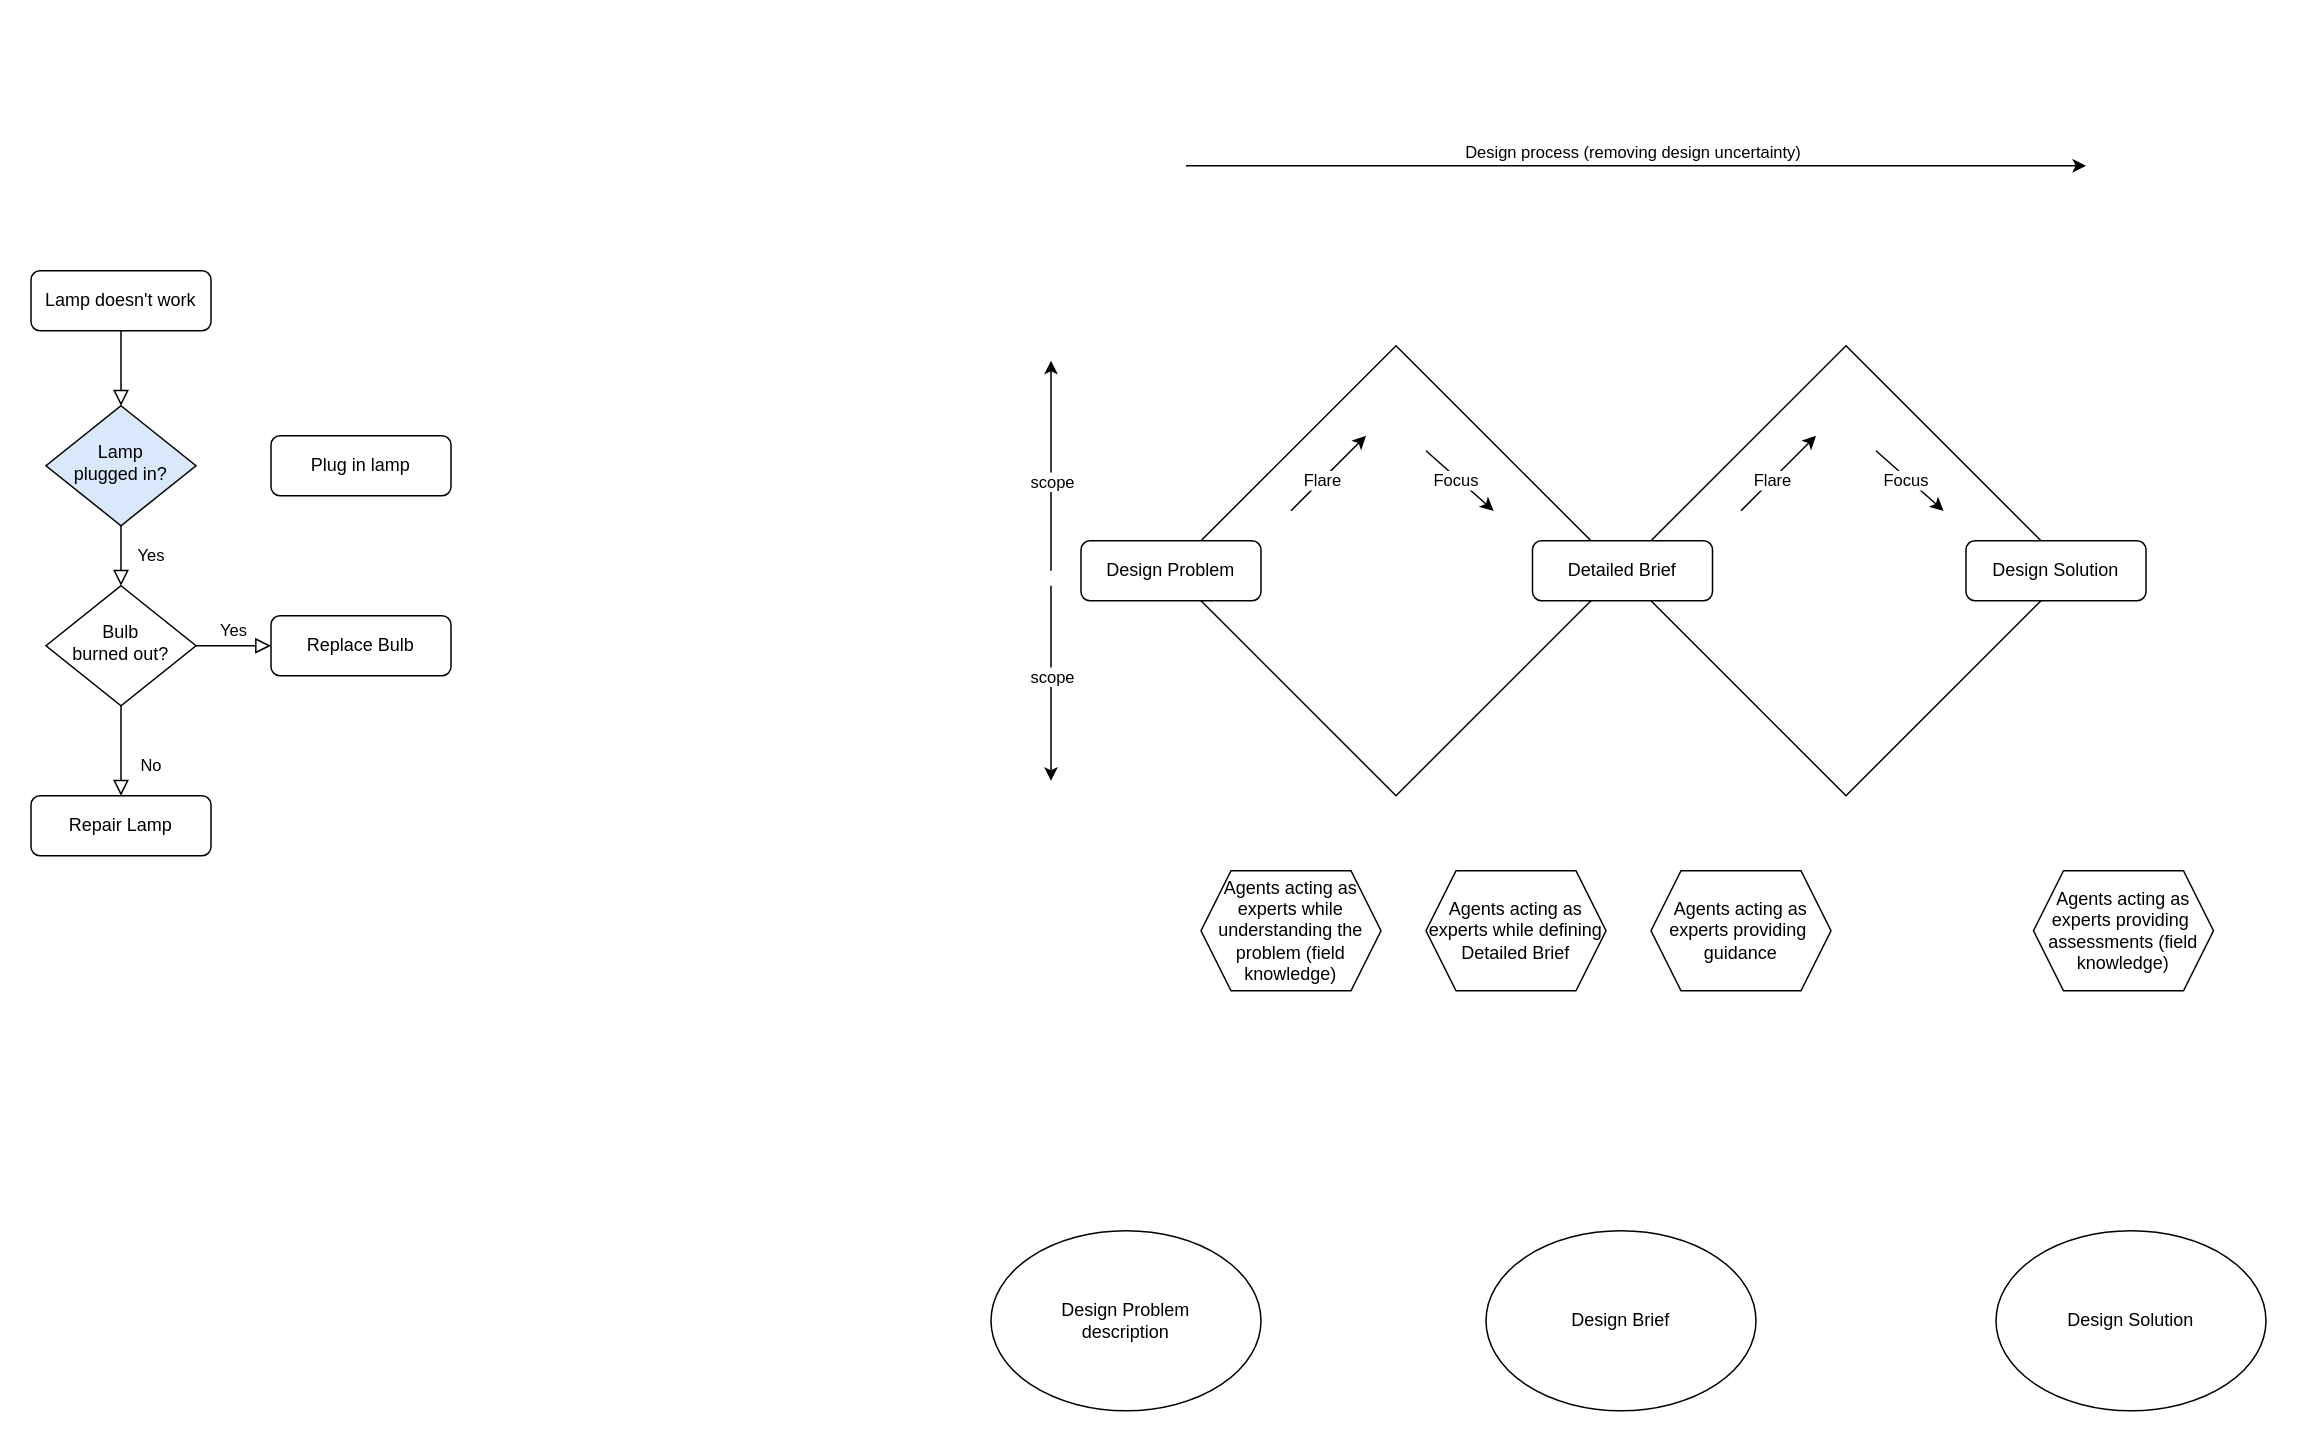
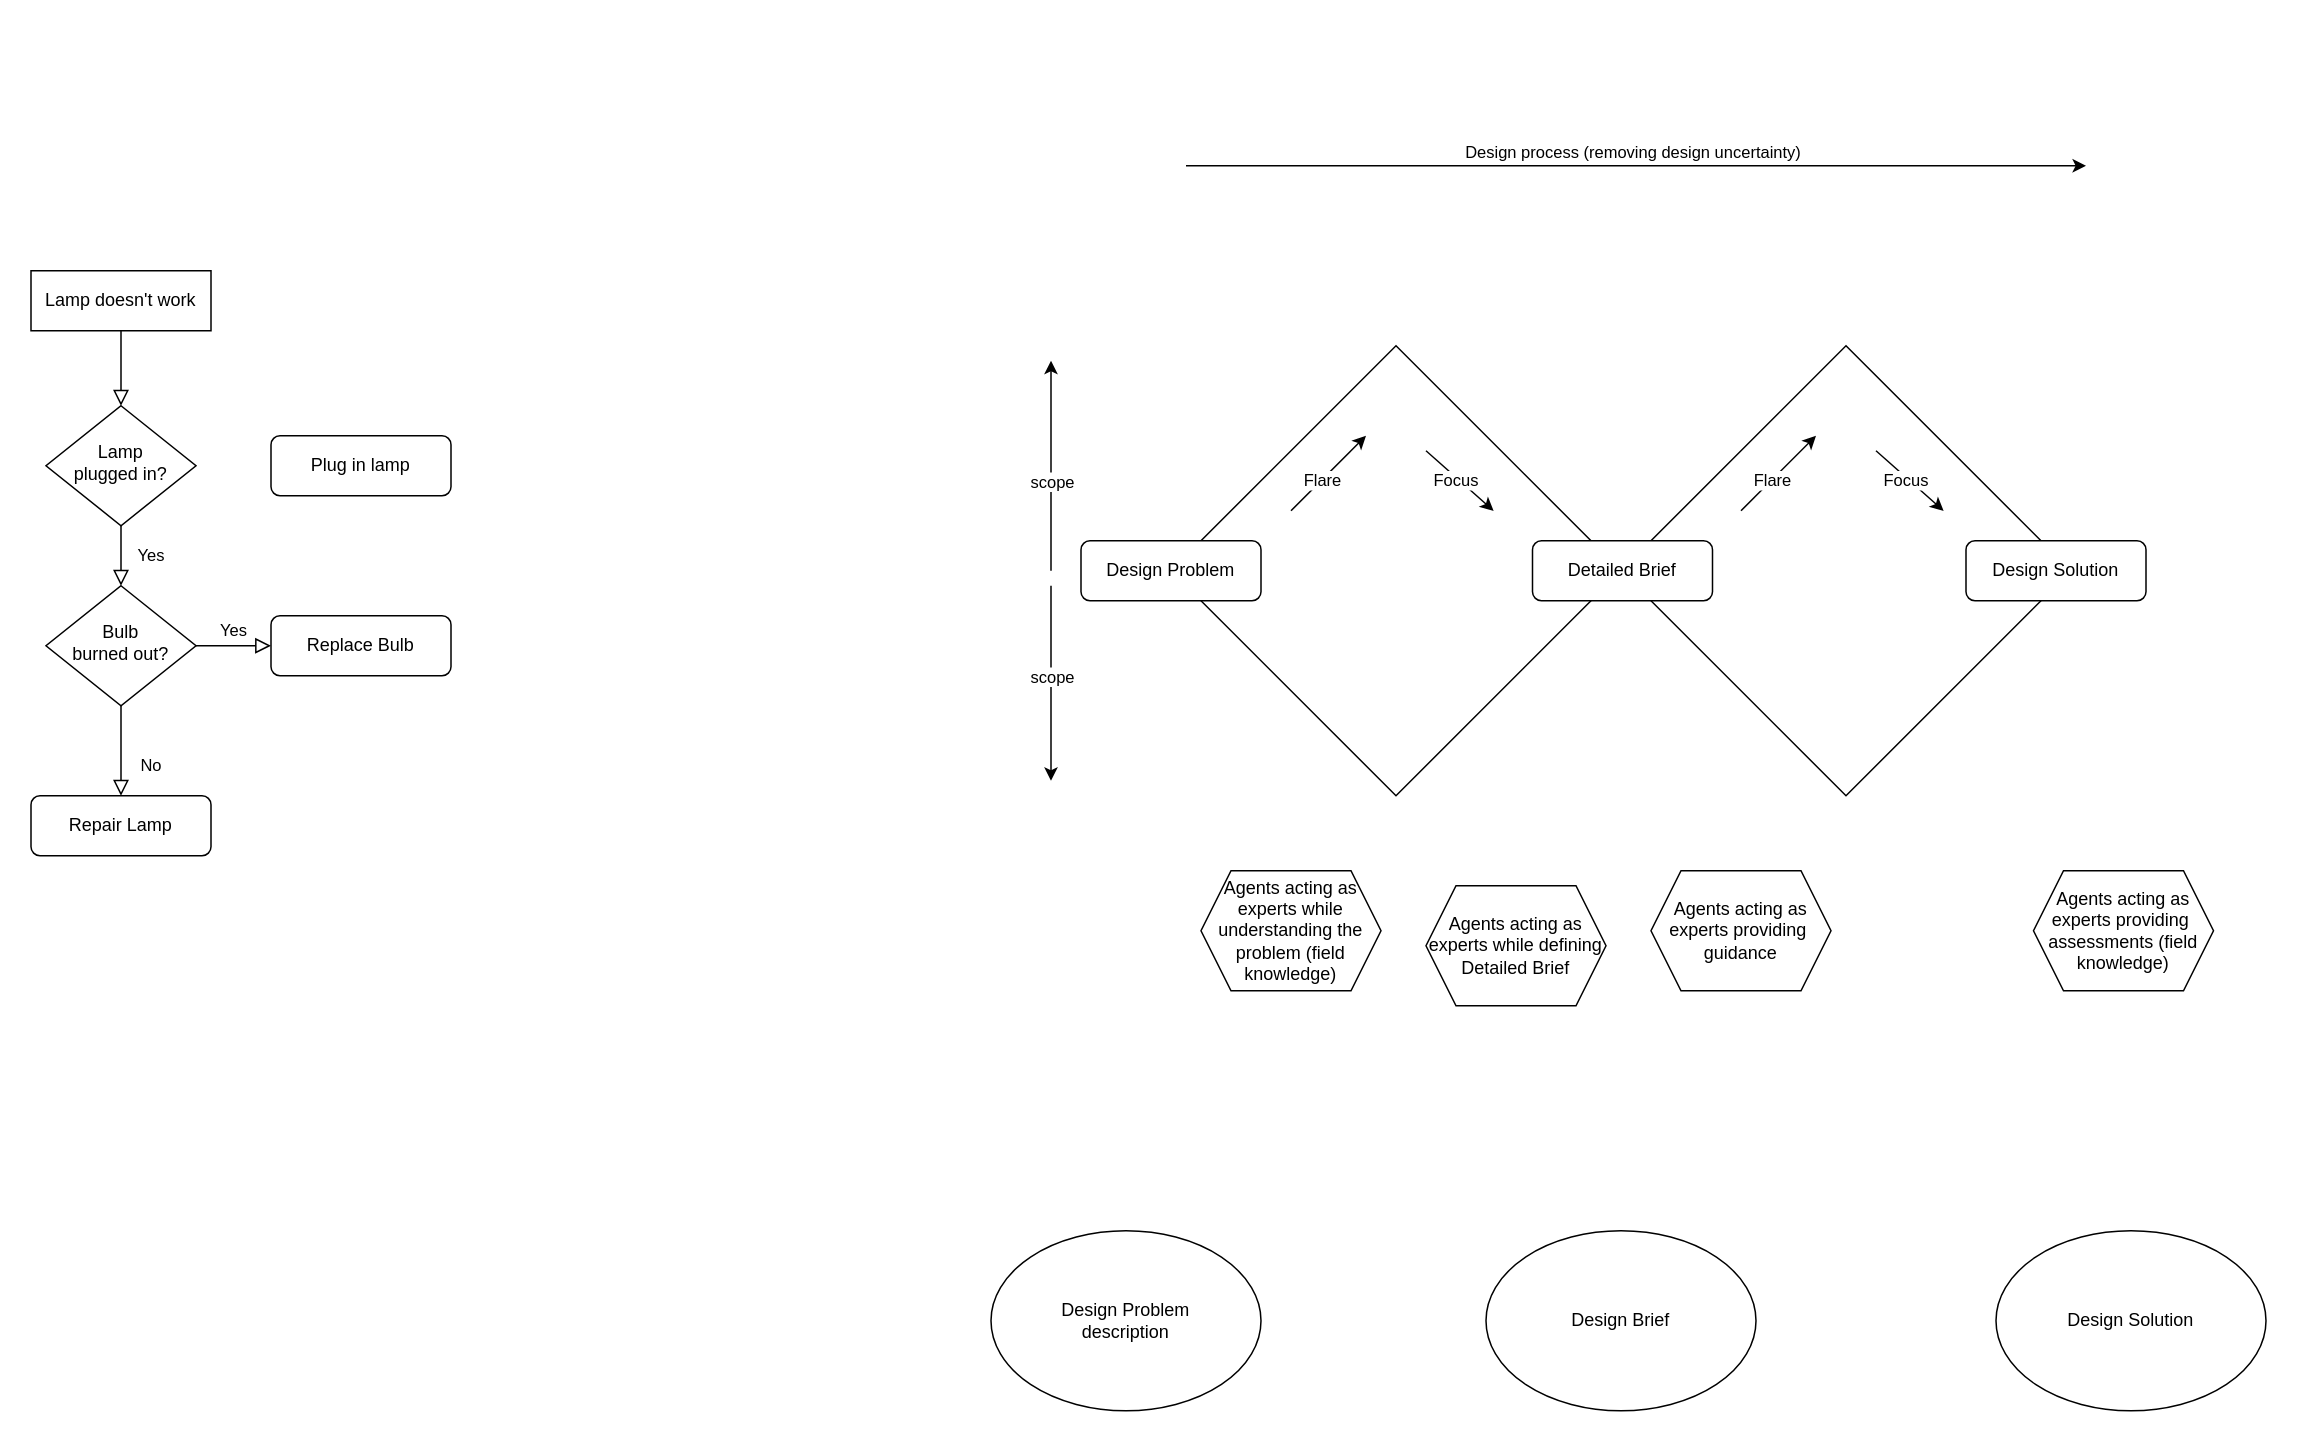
(121, 301) -> (121, 301)
(121, 466) -> (121, 466)
(1516, 931) -> (1516, 946)
